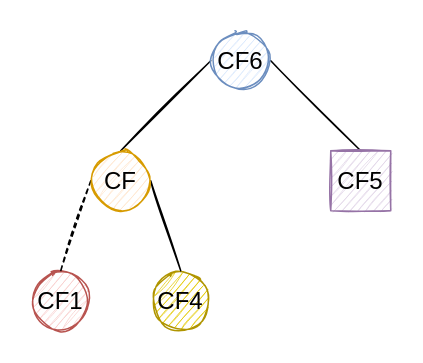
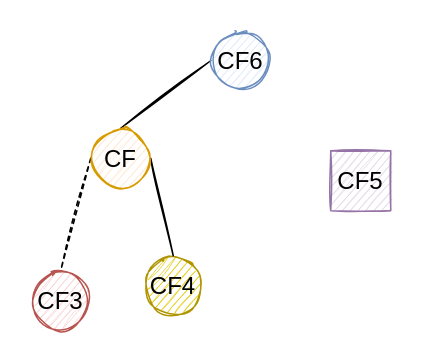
(315, 105) -> none
(121, 181) -> (121, 158)
(61, 301) -> (61, 301)
(181, 301) -> (173, 286)
